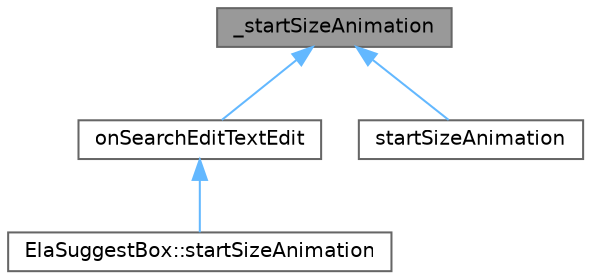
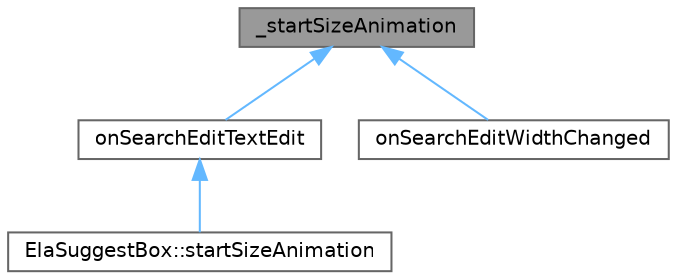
(471, 140) -> (514, 140)
